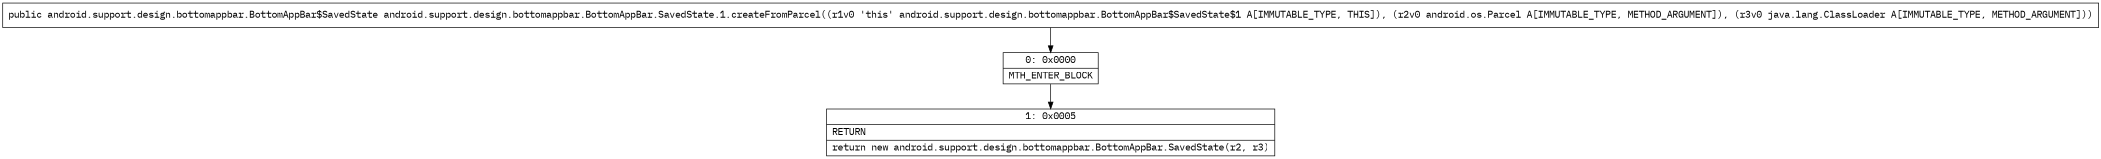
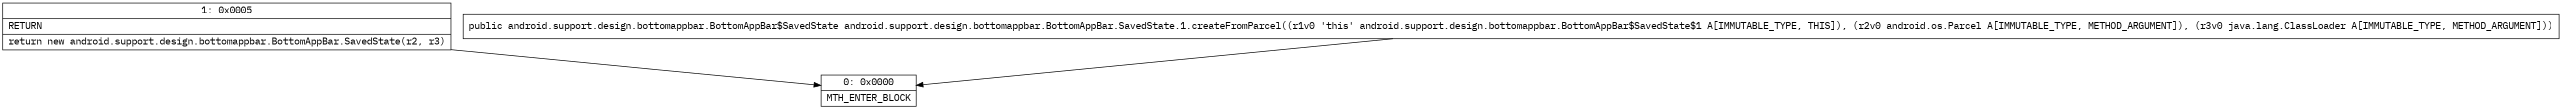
(1051, 93) -> (632, 67)
